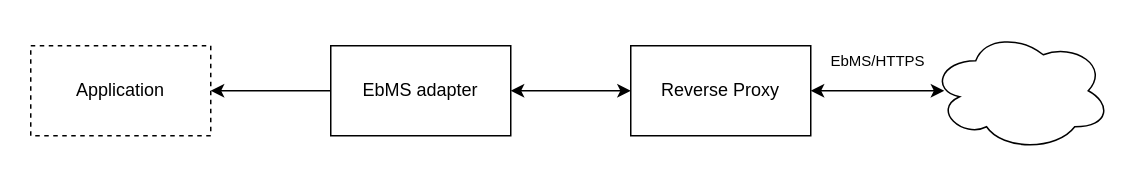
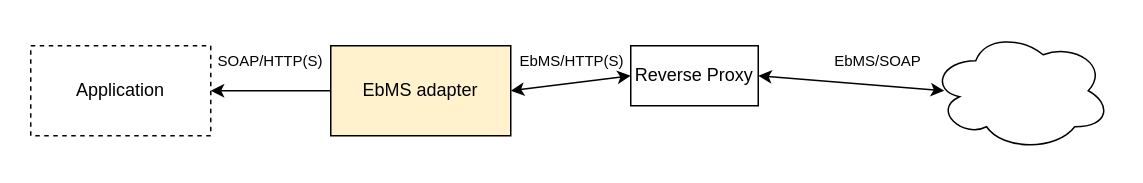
none -> (271, 61)
none -> (572, 61)
(878, 61) -> (878, 61)
(421, 91) -> (421, 91)
(721, 91) -> (695, 76)
